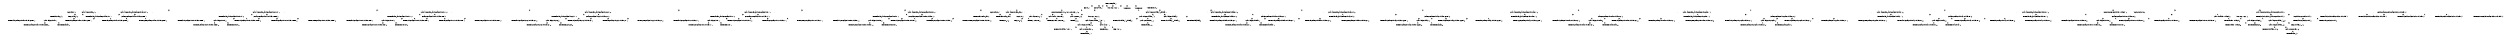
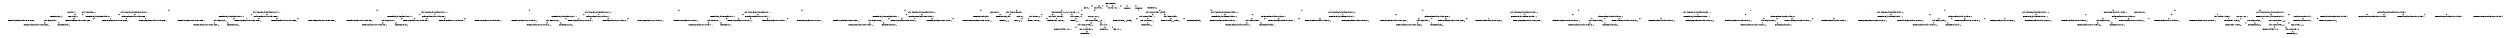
(1178, 15) -> (1182, 19)
